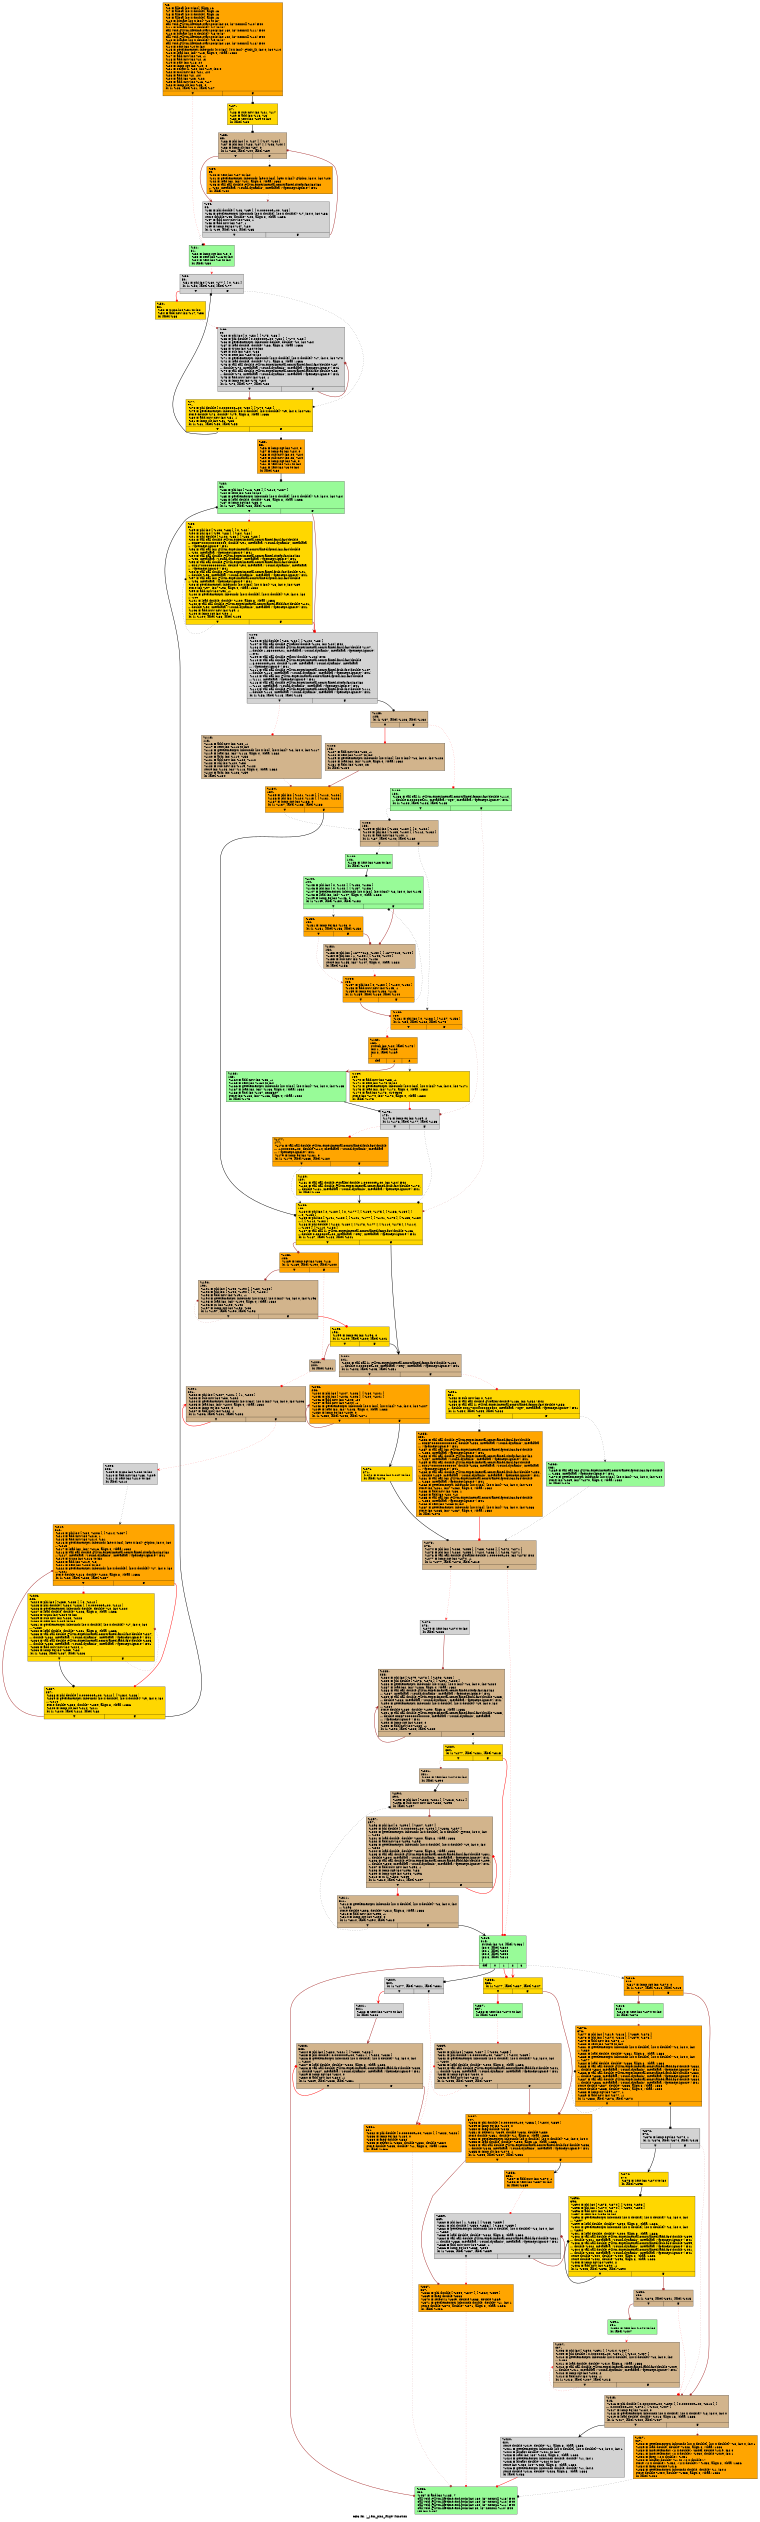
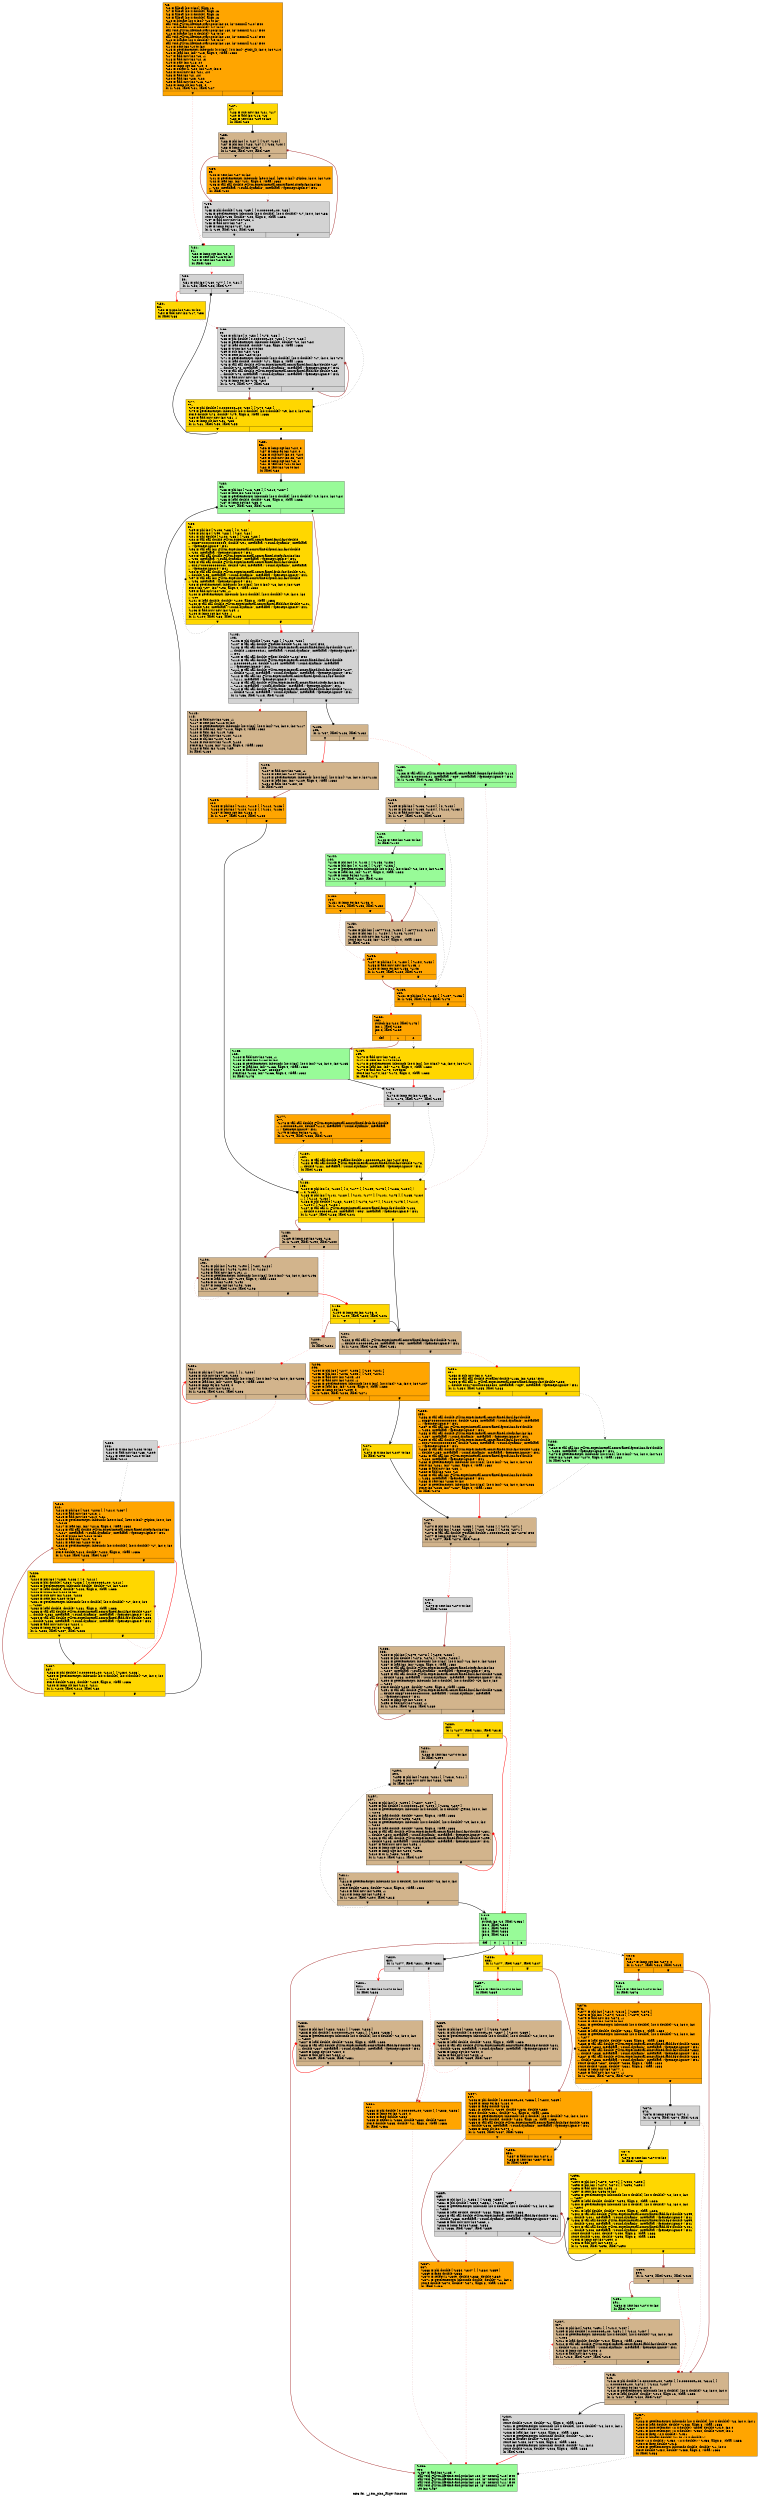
(318, 824) -> none
(309, 1263) -> (309, 1240)
(473, 1740) -> (473, 1717)
